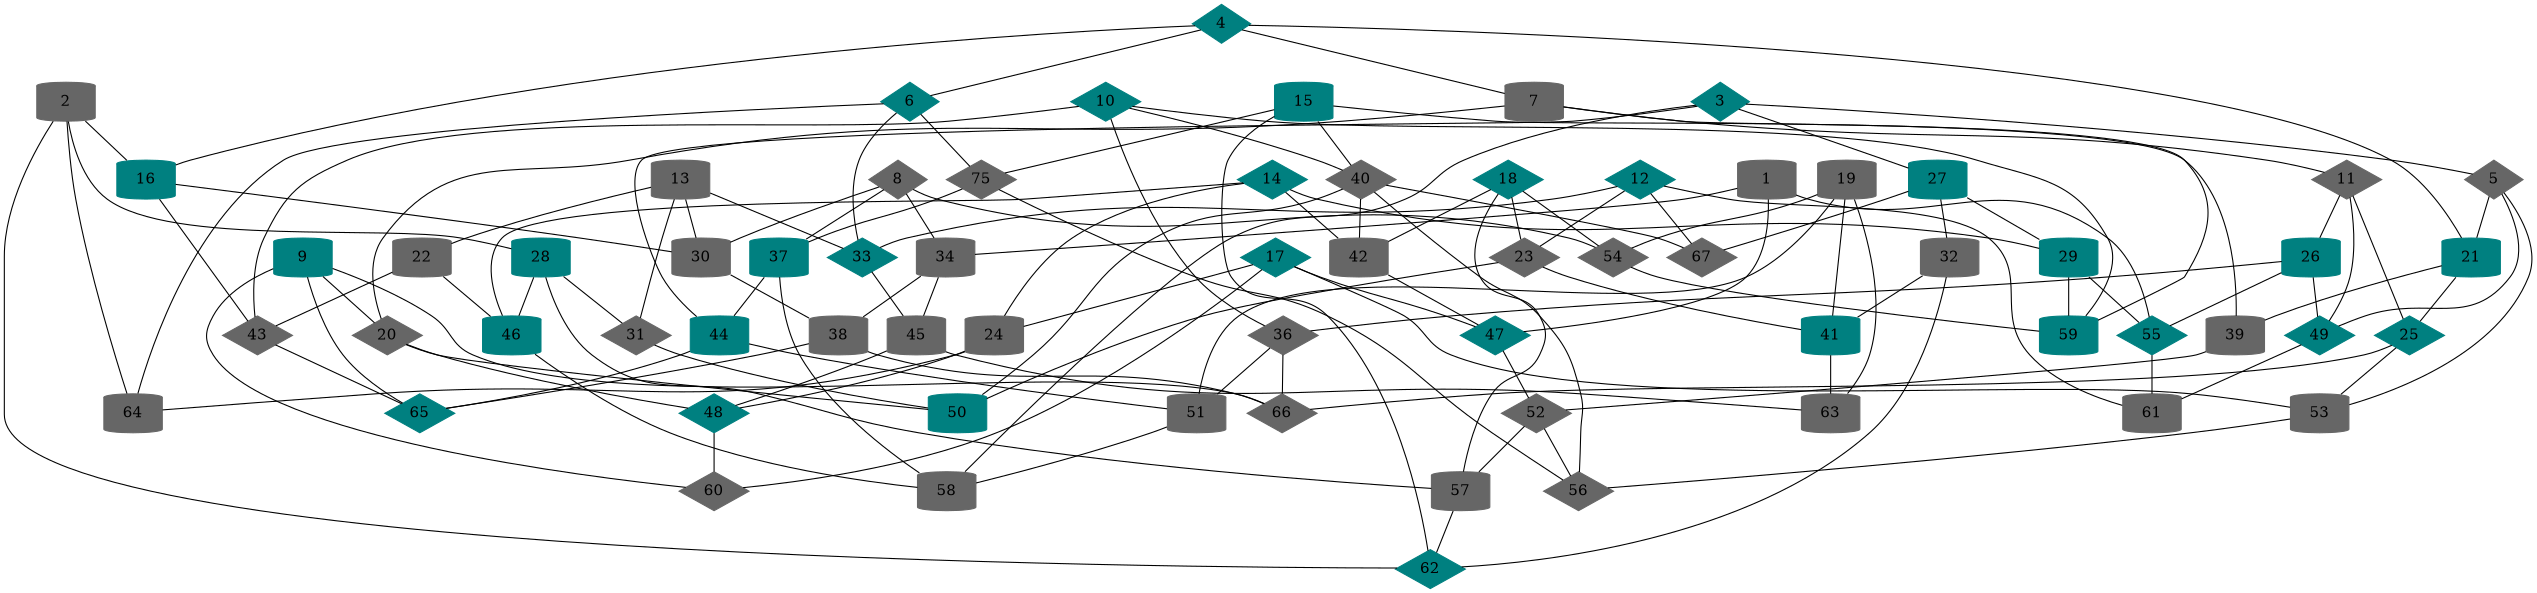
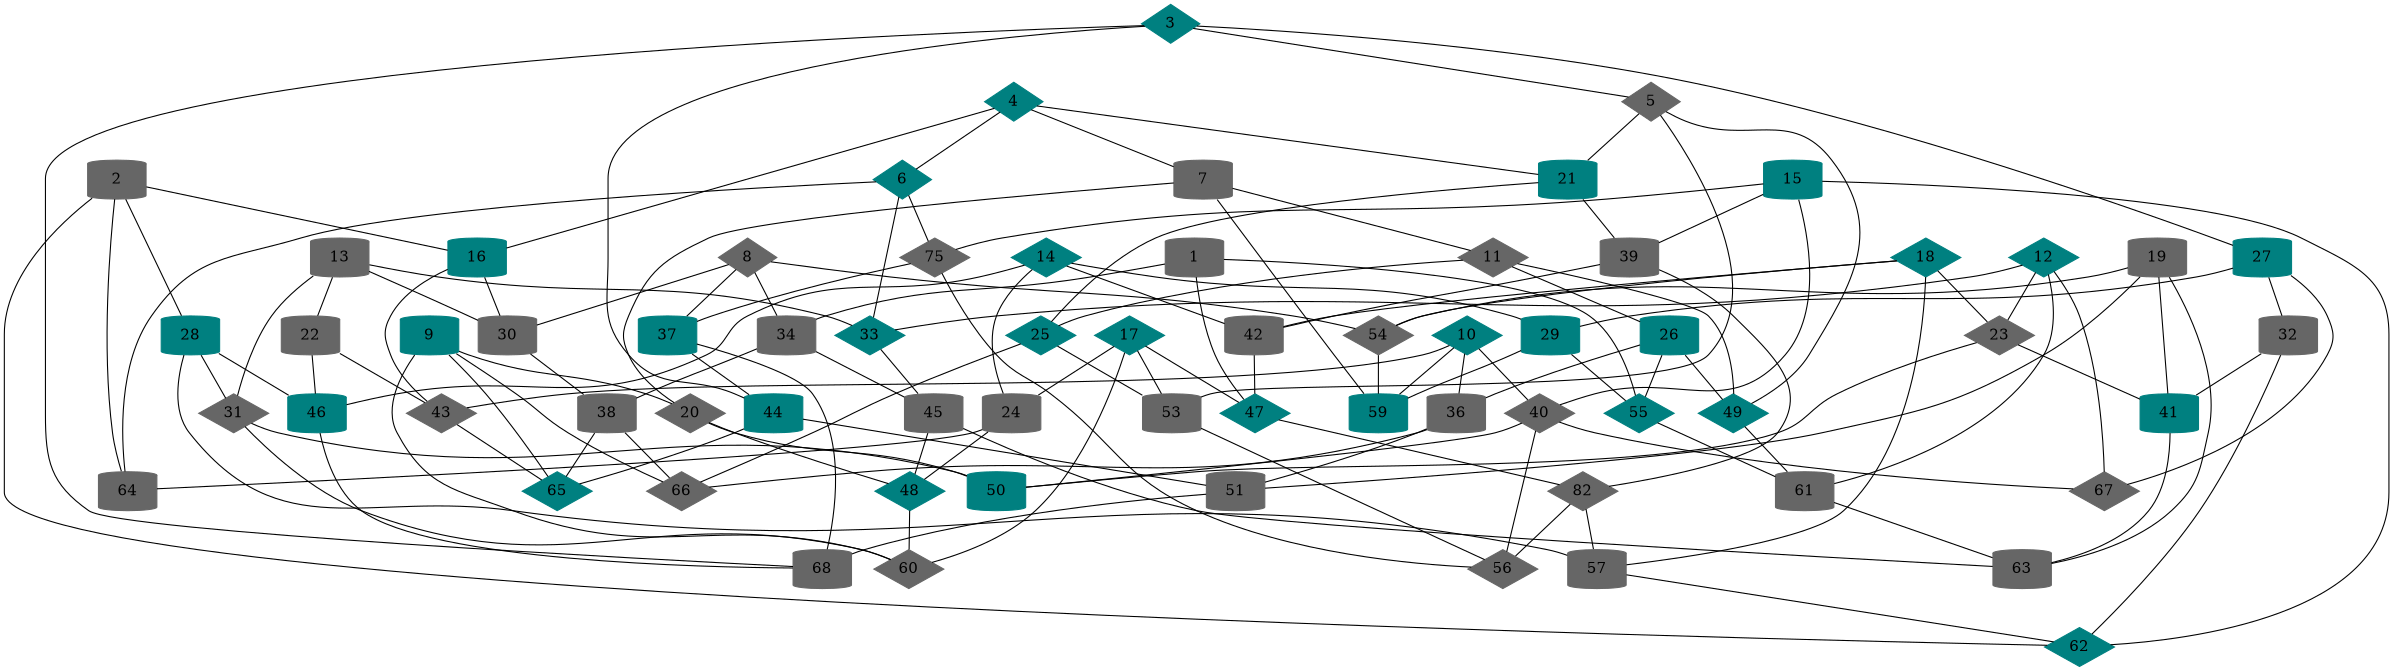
(1360, 218) -> (1449, 293)
(1283, 335) -> (1456, 413)
(1536, 413) -> (1583, 491)
(947, 491) -> (822, 569)
none -> (1913, 530)
none -> (553, 545)
